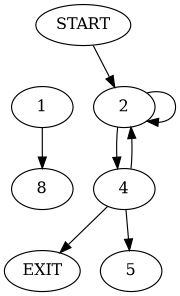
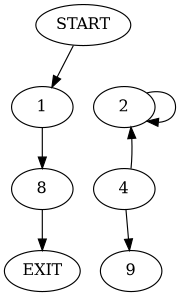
(101, 61) -> (65, 61)
(117, 142) -> none
(88, 225) -> (42, 224)
(131, 271) -> (131, 271)
